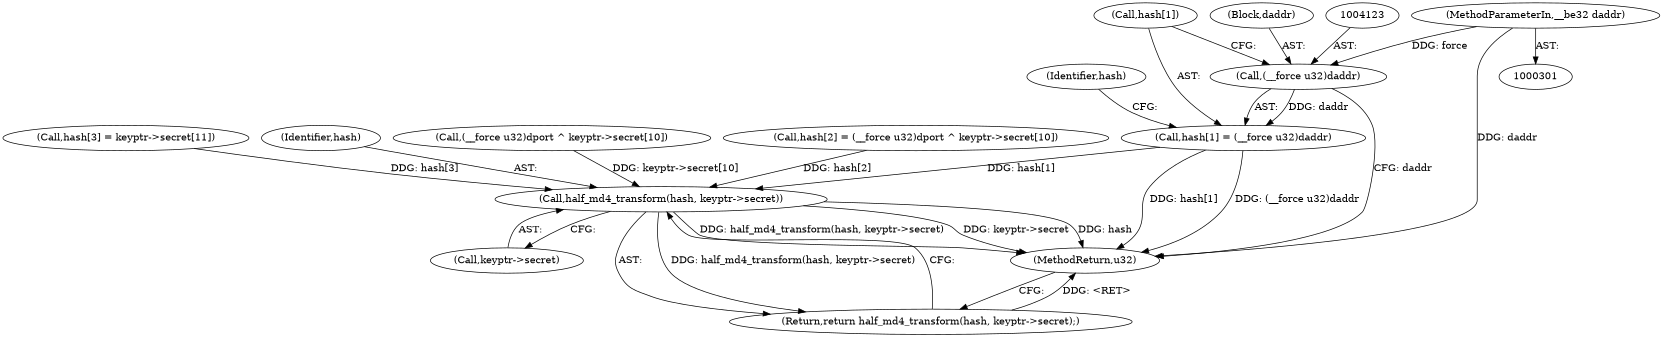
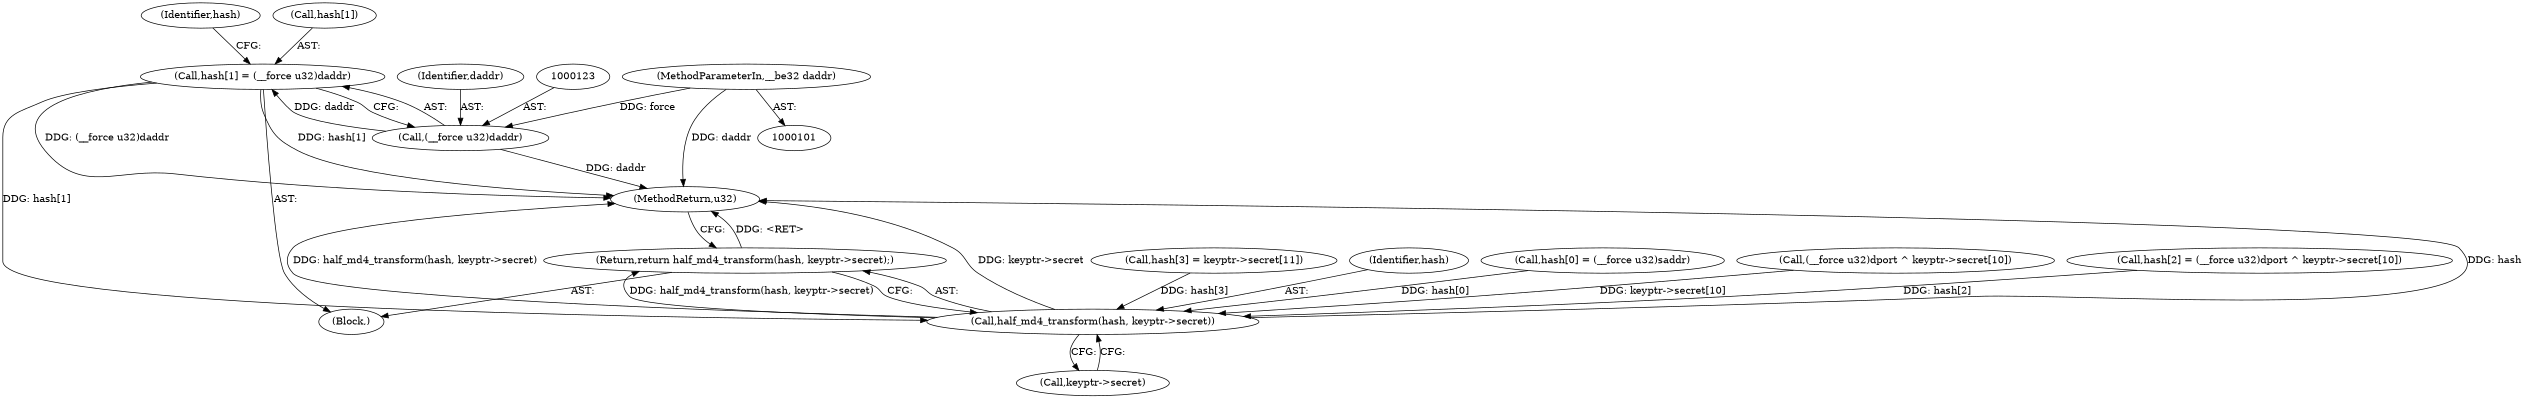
(1262, 15) -> (461, 77)
(1362, 15) -> (573, 77)
(1217, 44) -> (363, 105)
(1536, 77) -> (794, 138)
(1403, 169) -> (616, 169)
(532, 230) -> (1114, 352)
none -> (1603, 261)
none -> (351, 322)
